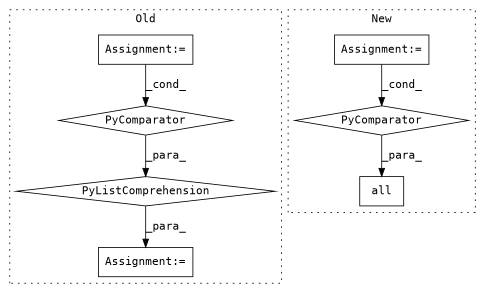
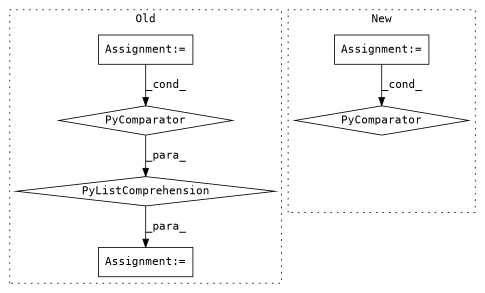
(382, 191) -> none
